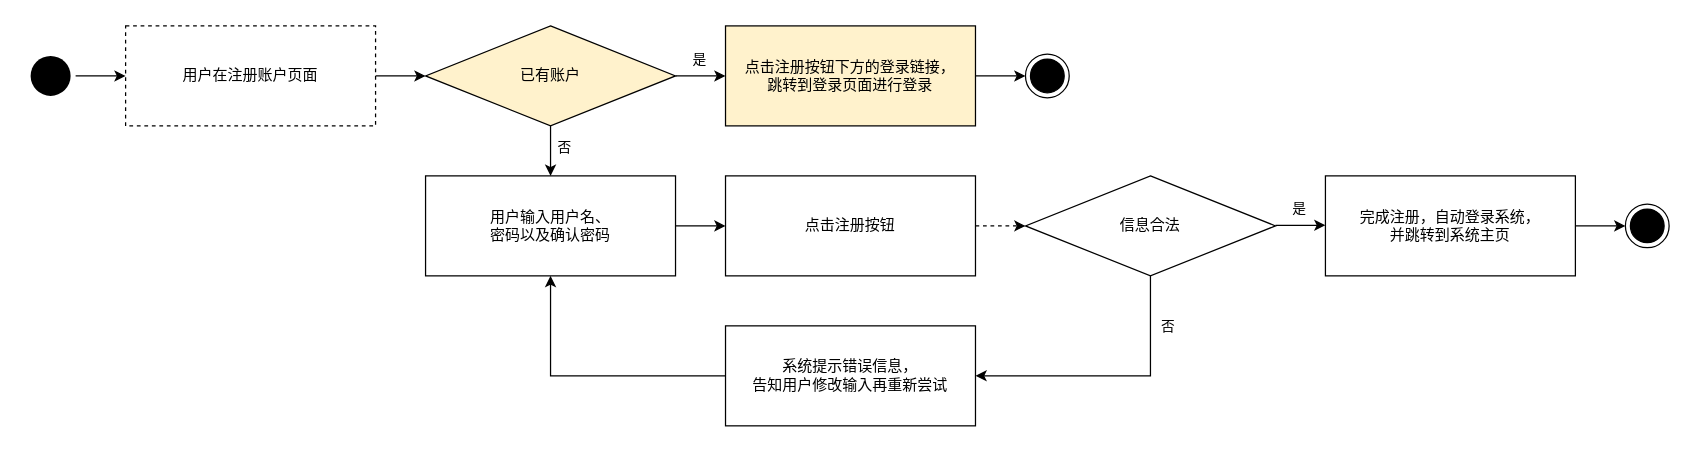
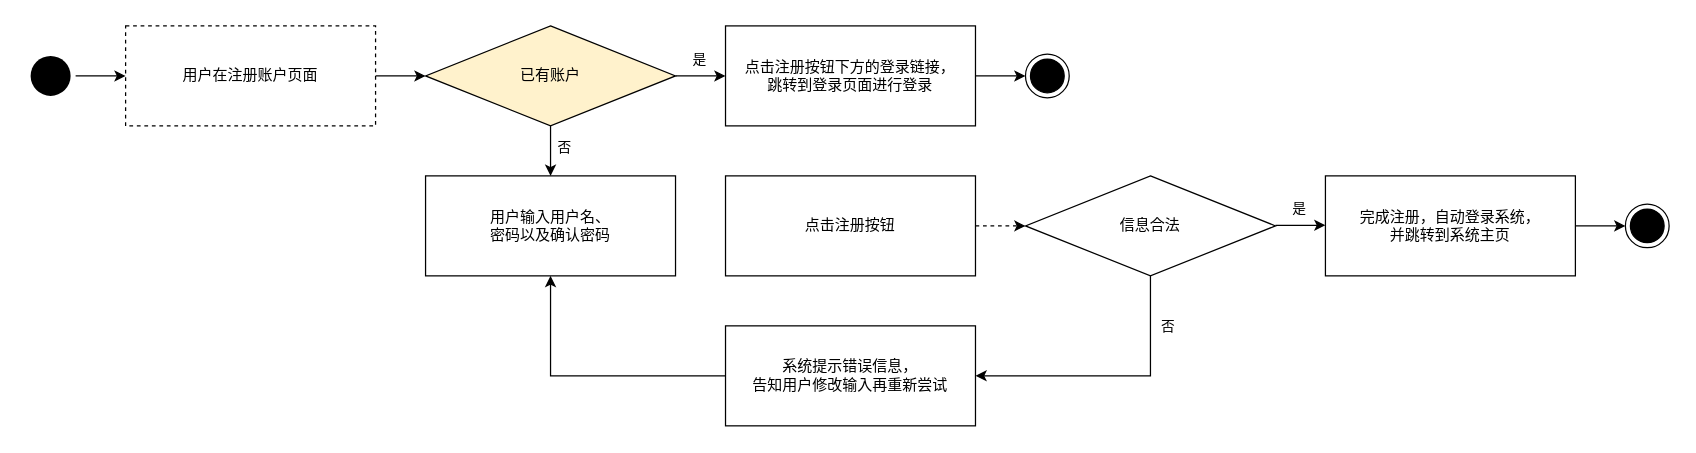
(851, 76) -> (851, 76)
(697, 226) -> none
